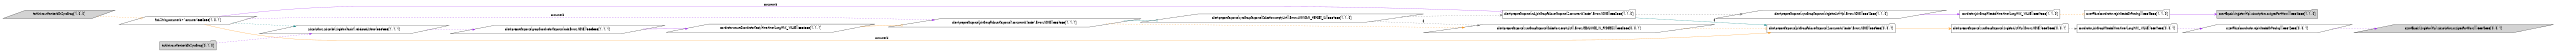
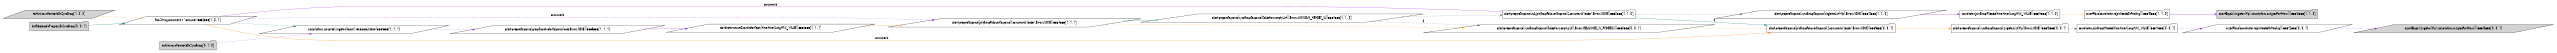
none -> (59, 27)
